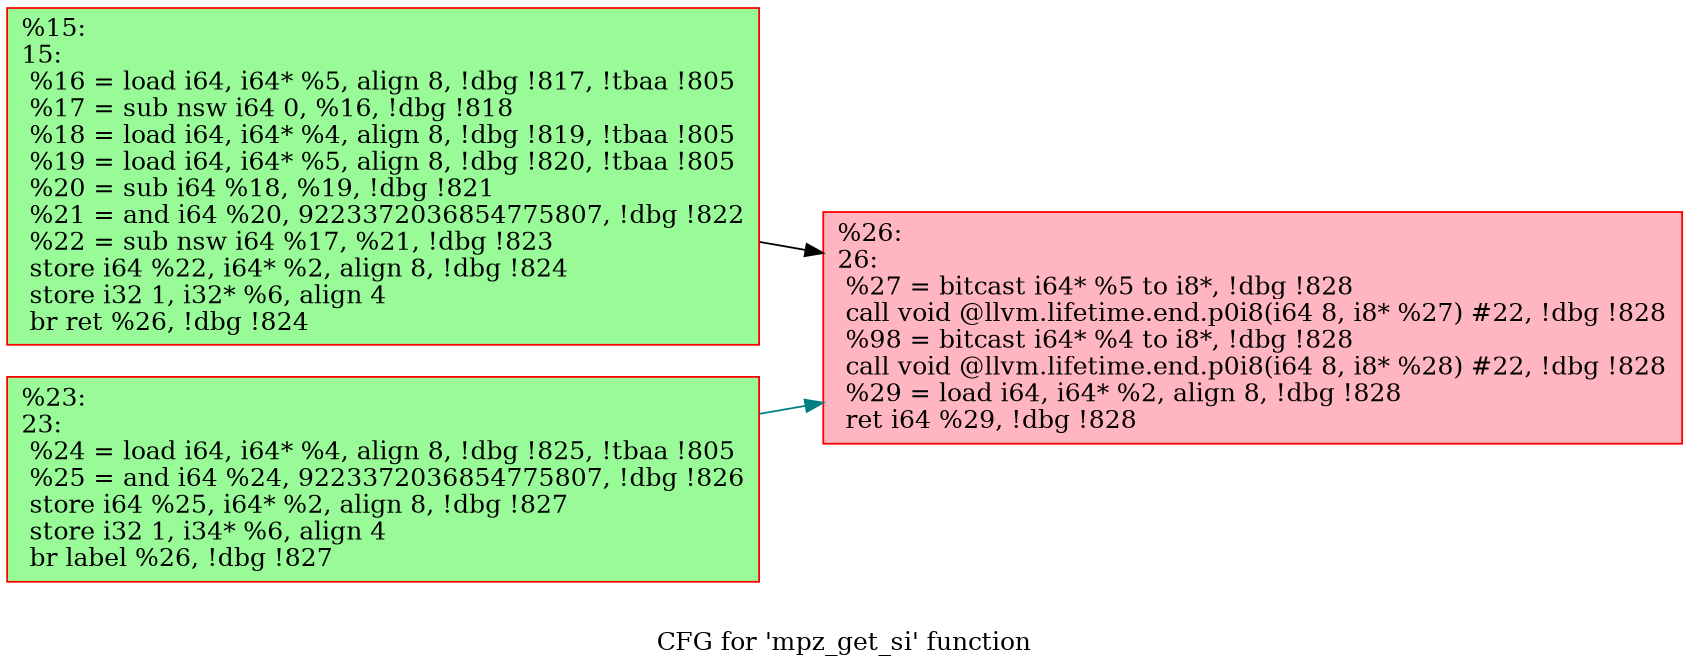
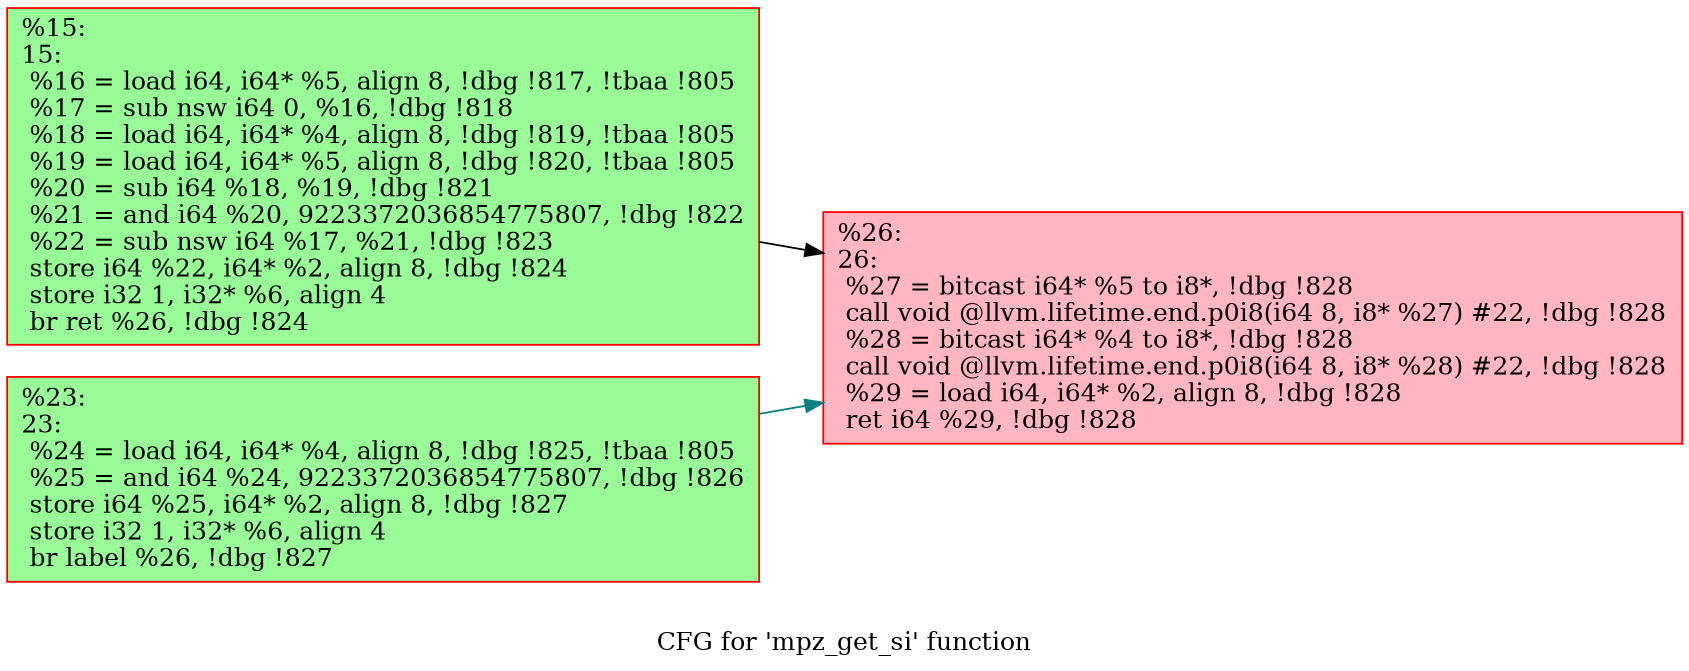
(1096, 340) -> (1096, 340)
(204, 532) -> (204, 532)
